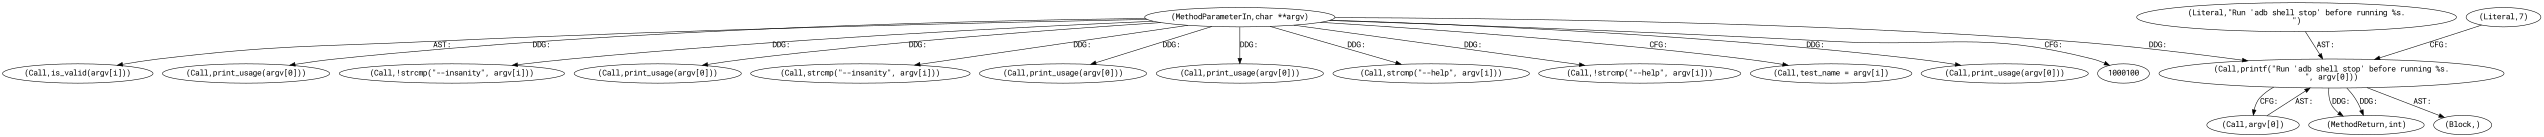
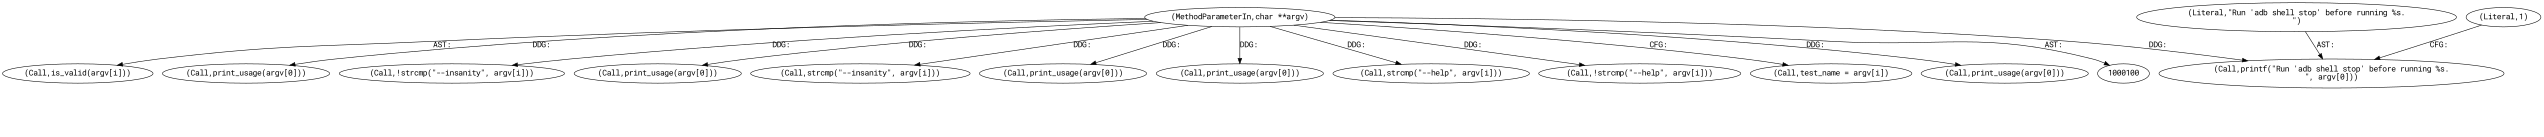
(2504, 17) -> (2504, 17)
(2056, 45) -> (2056, 45)
(2253, 125) -> none
(2366, 125) -> none
(2463, 125) -> none
